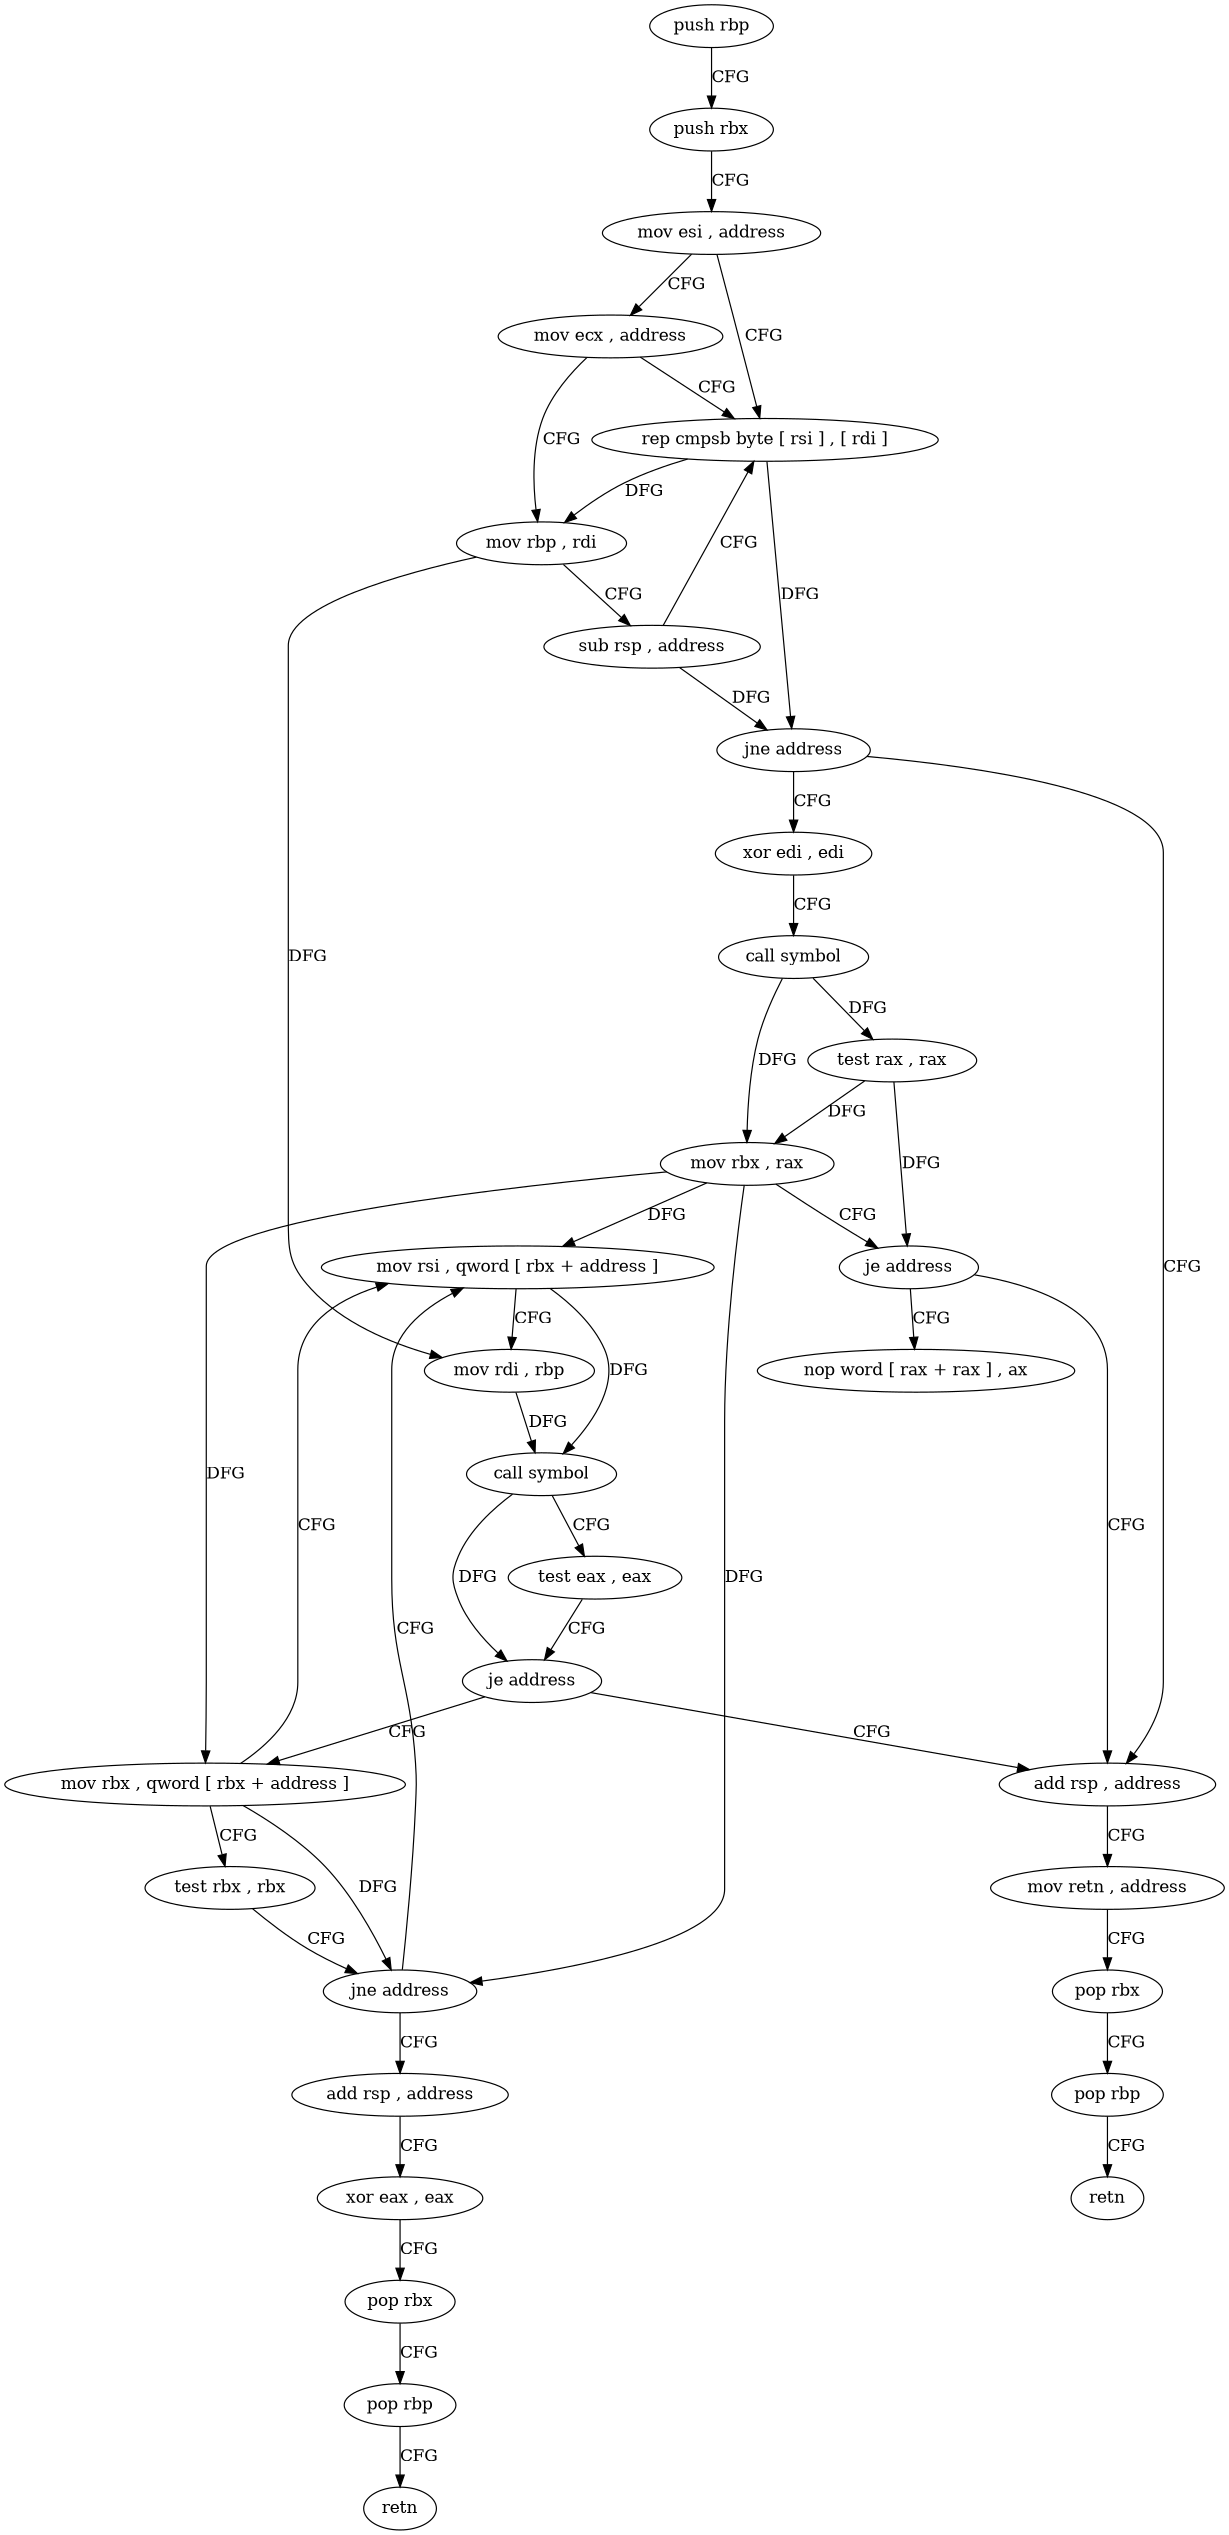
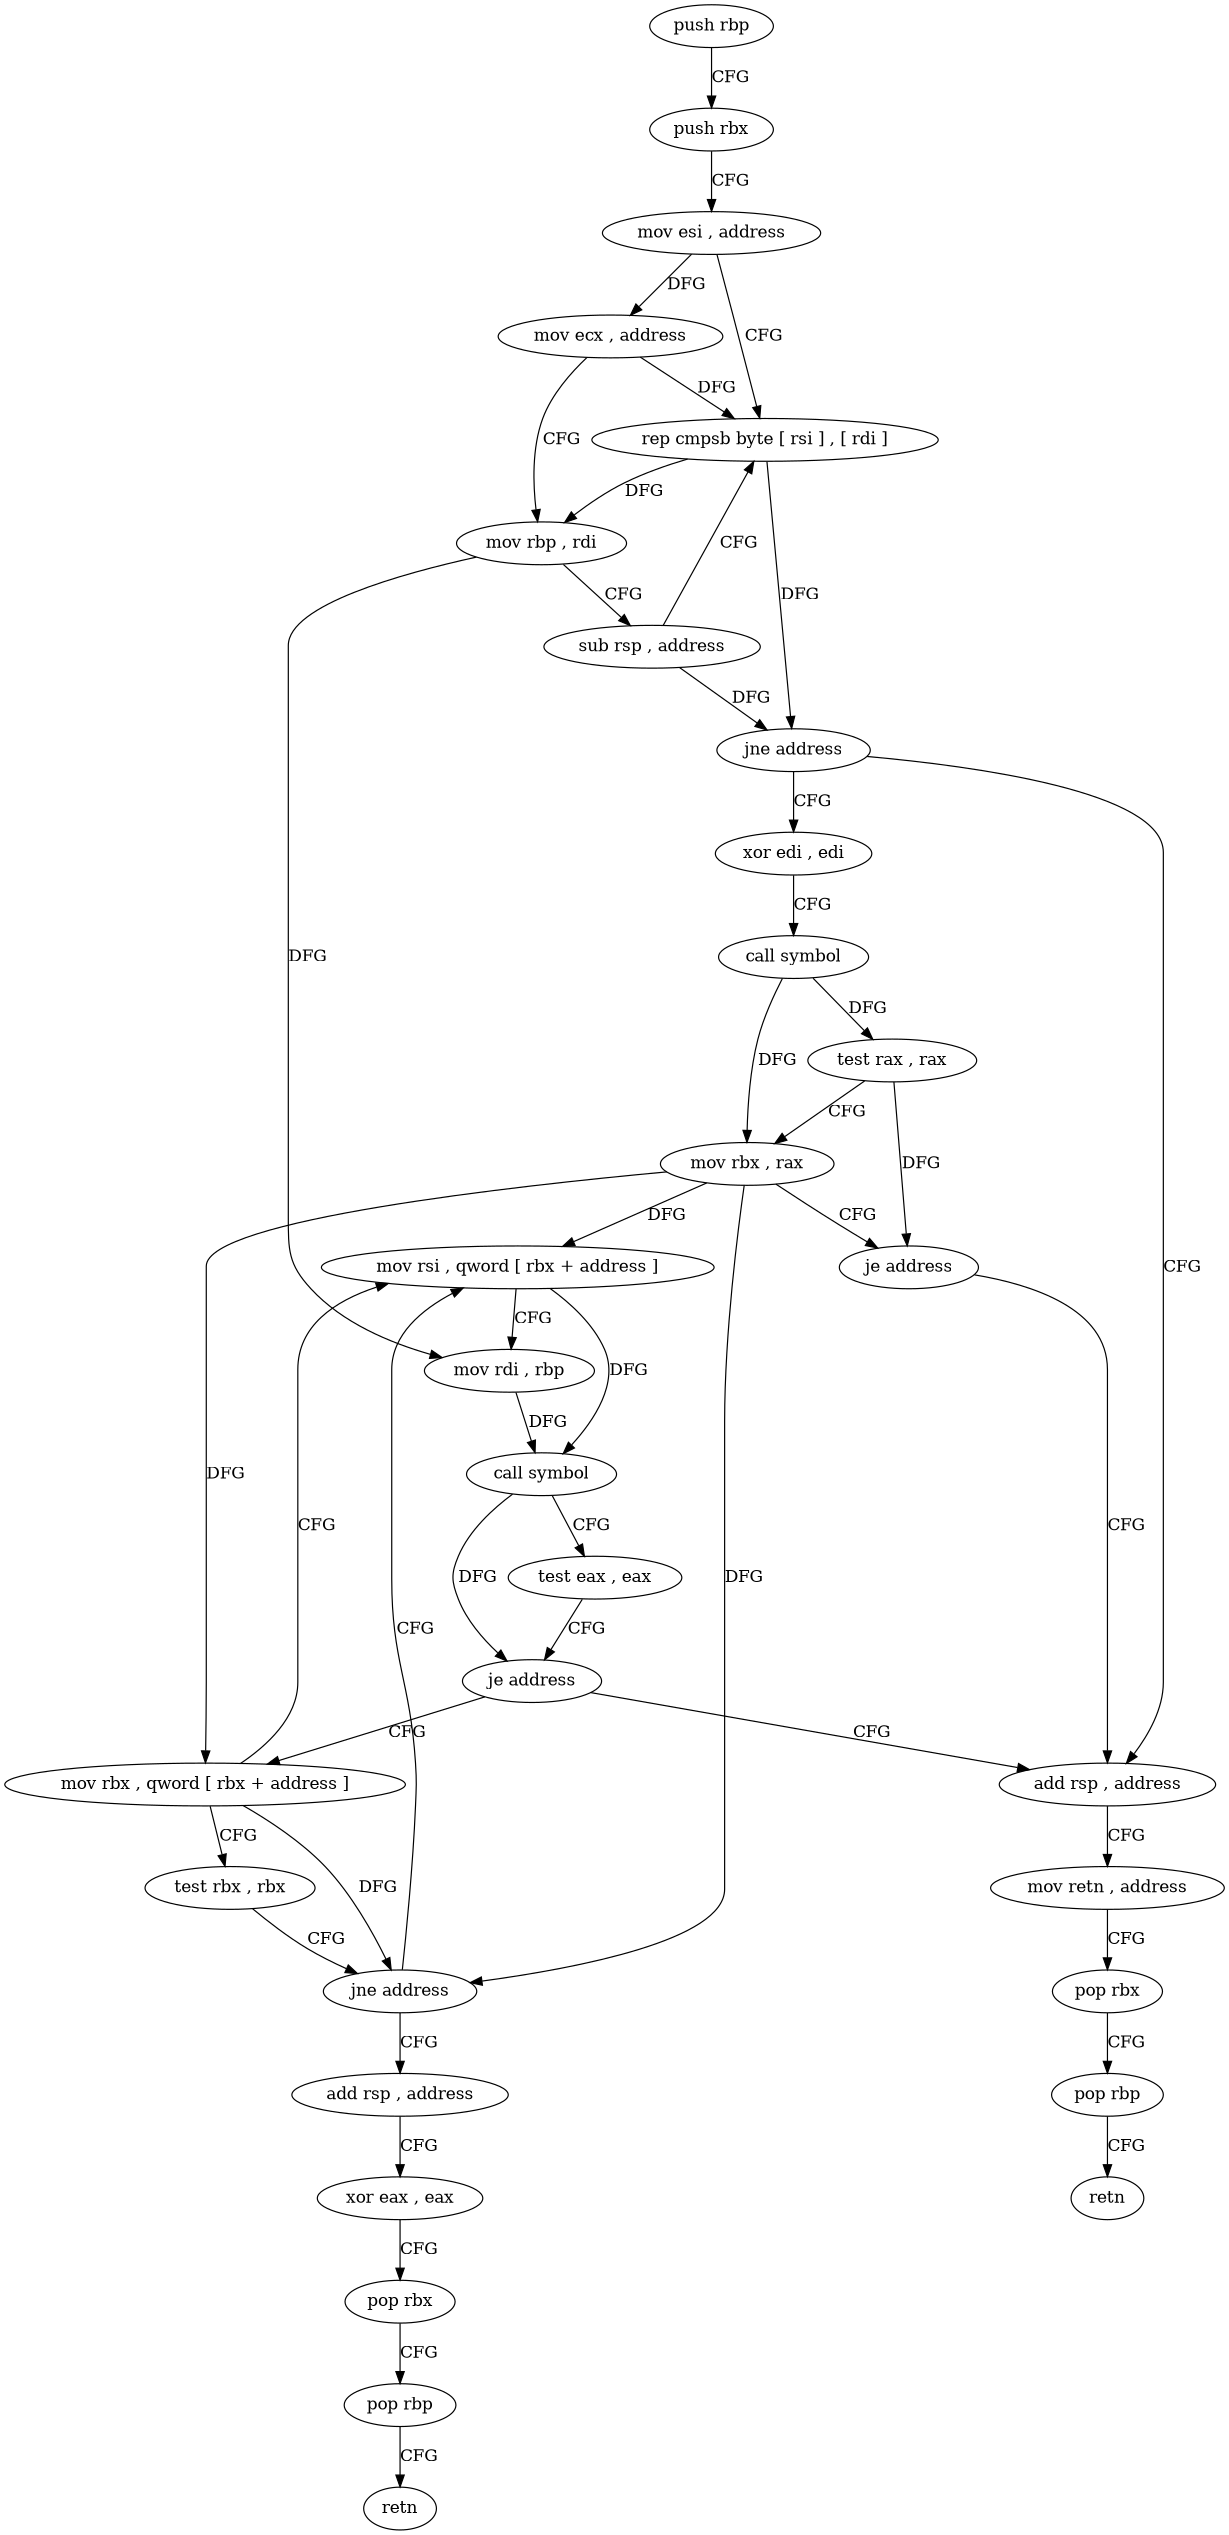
(687, 285) -> (687, 285)
(717, 388) -> (717, 388)
(847, 1112) -> (847, 1112)
(916, 1371) -> none
